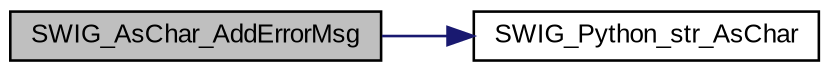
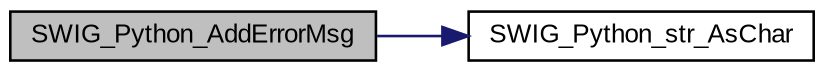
(196, 36) -> (193, 36)
